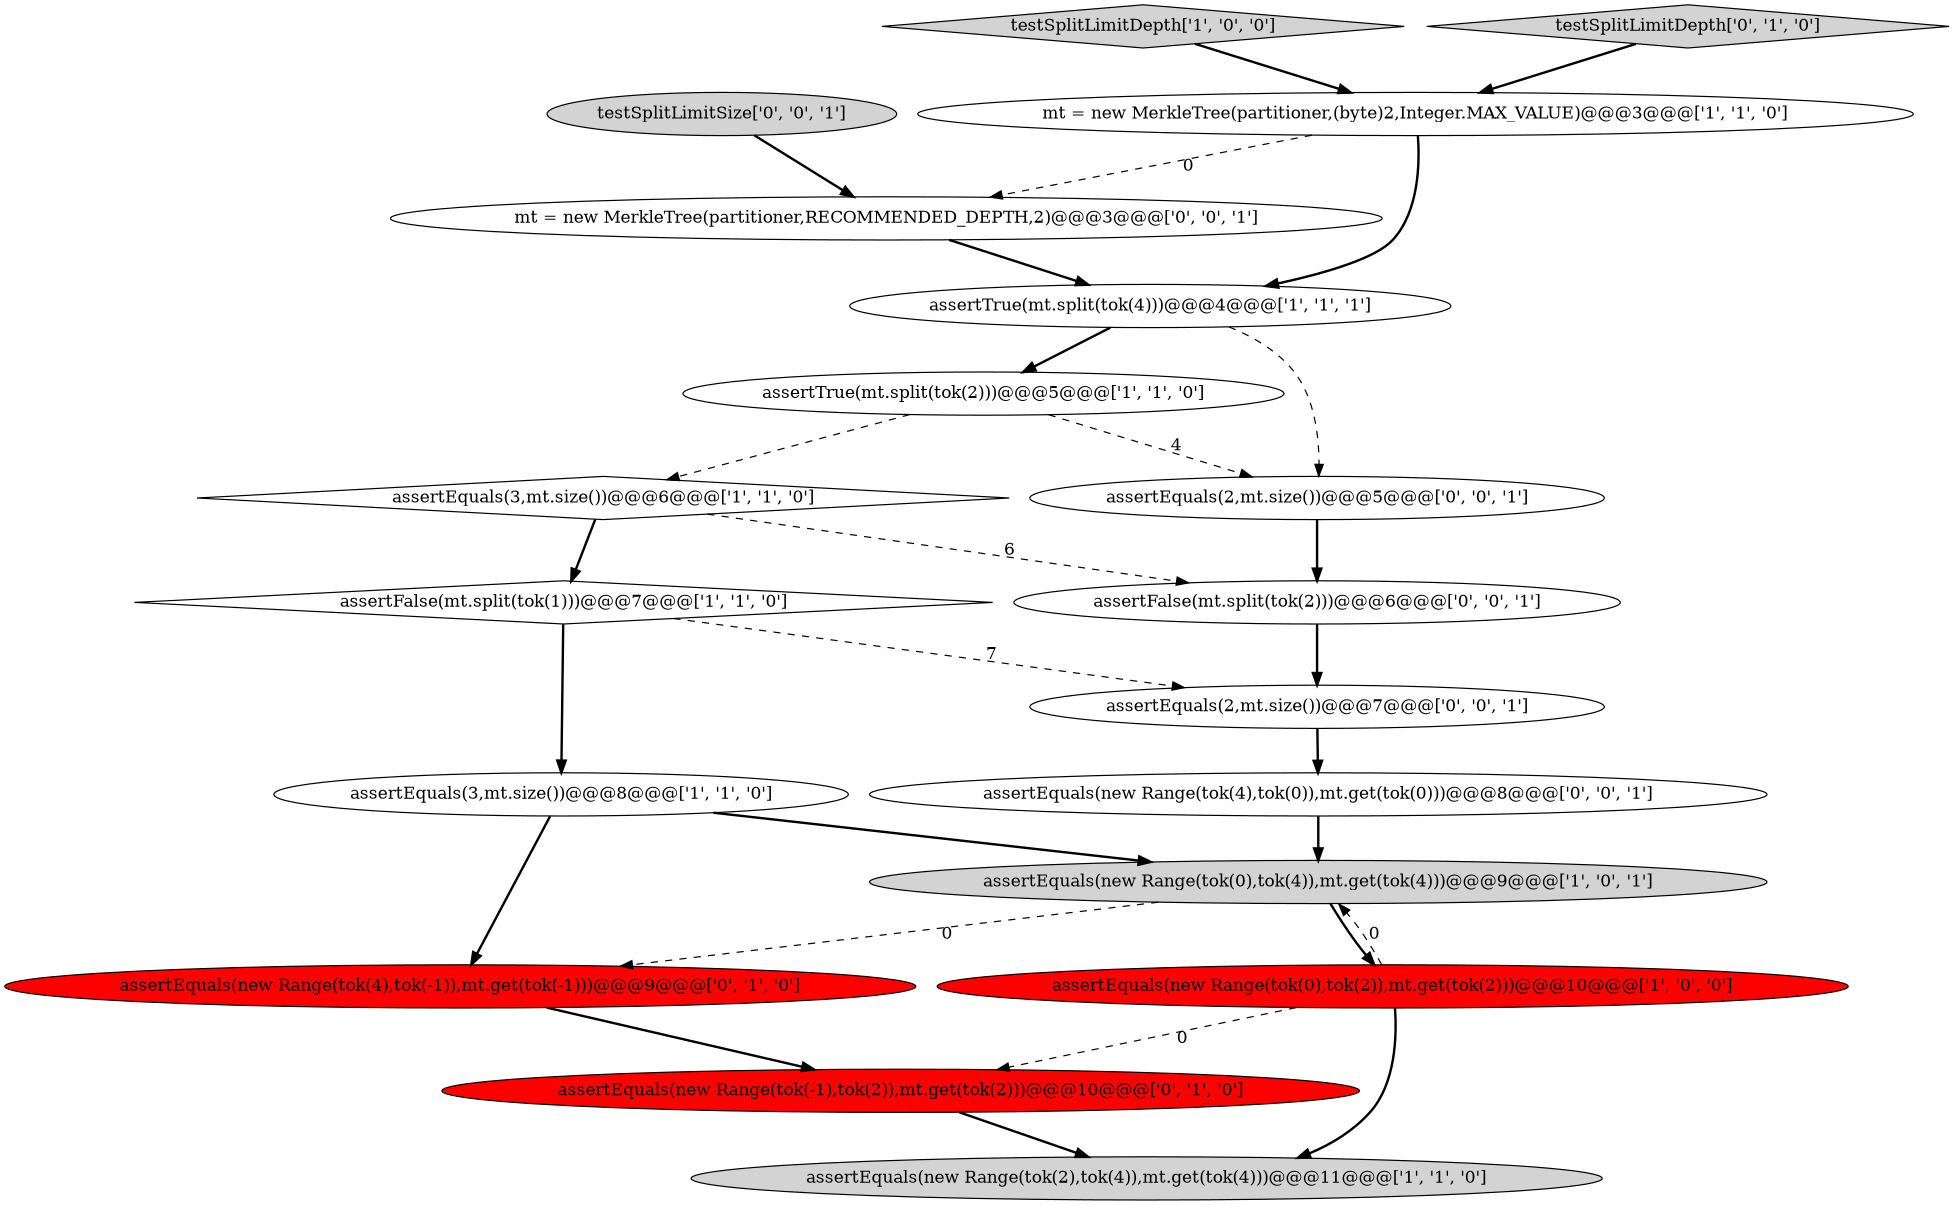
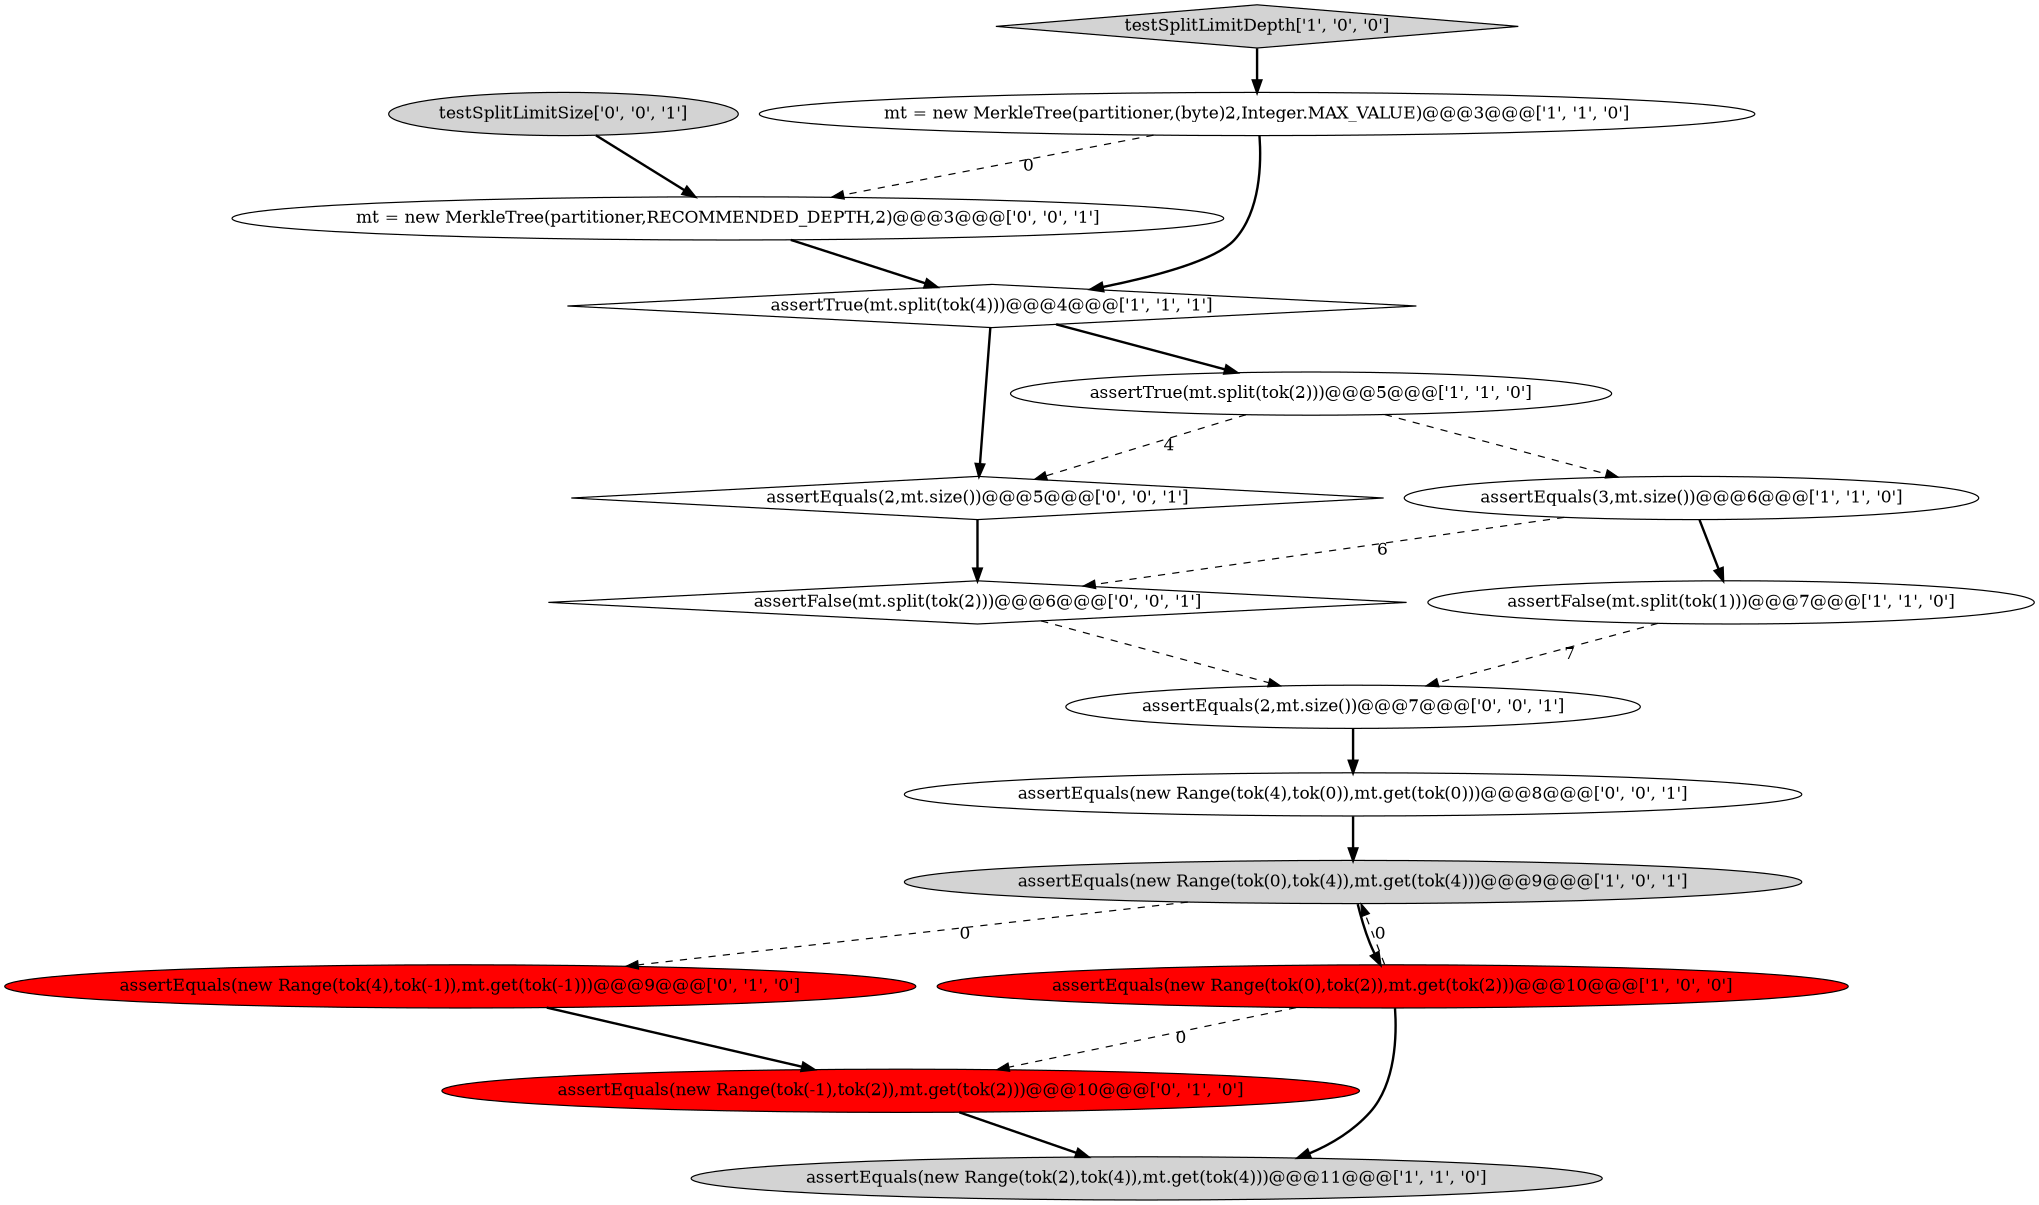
(1688, 26) -> none
(1150, 306) -> (992, 306)
(1299, 379) -> (985, 396)
(603, 498) -> (1692, 498)
(1317, 498) -> (977, 498)
(563, 602) -> (1731, 602)
(1317, 602) -> (977, 602)
(1317, 649) -> (1155, 652)
(561, 794) -> none
